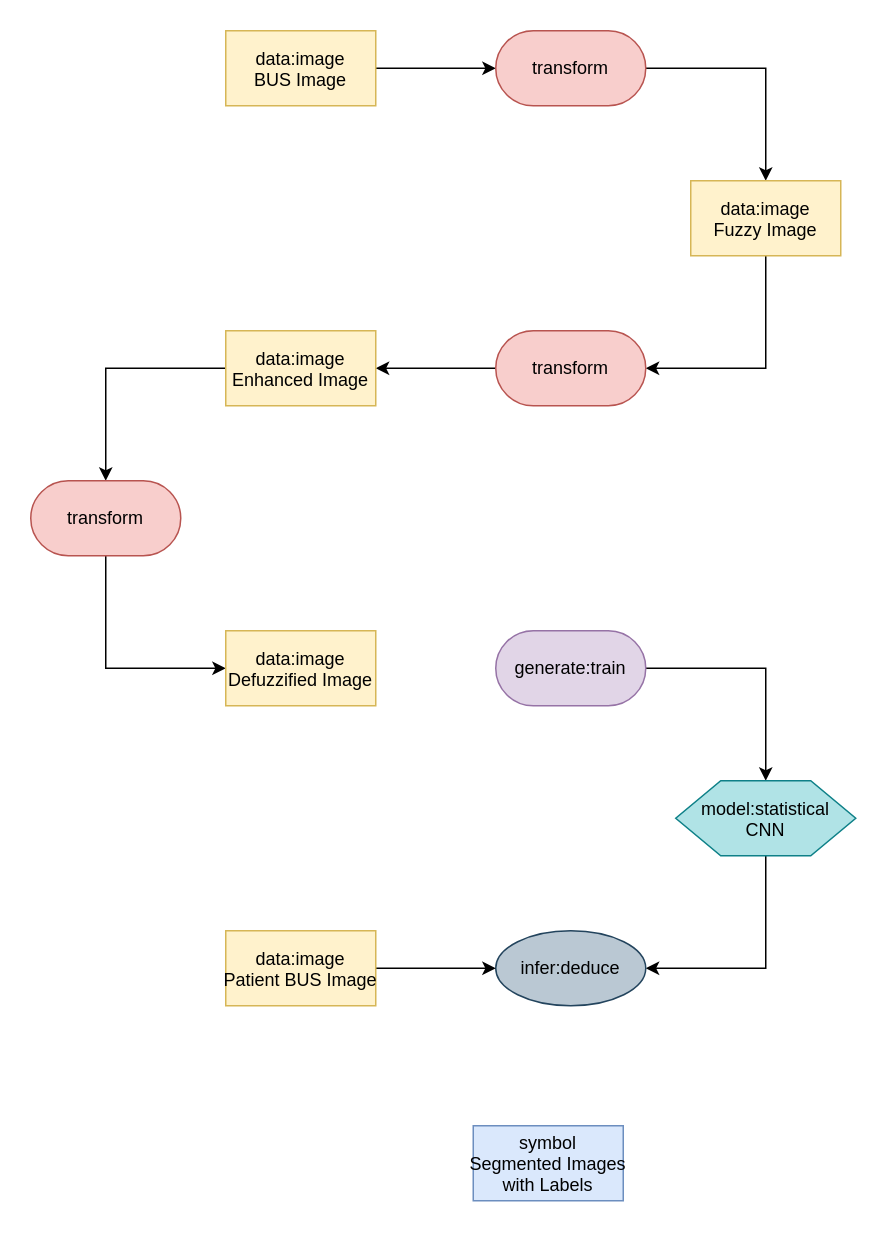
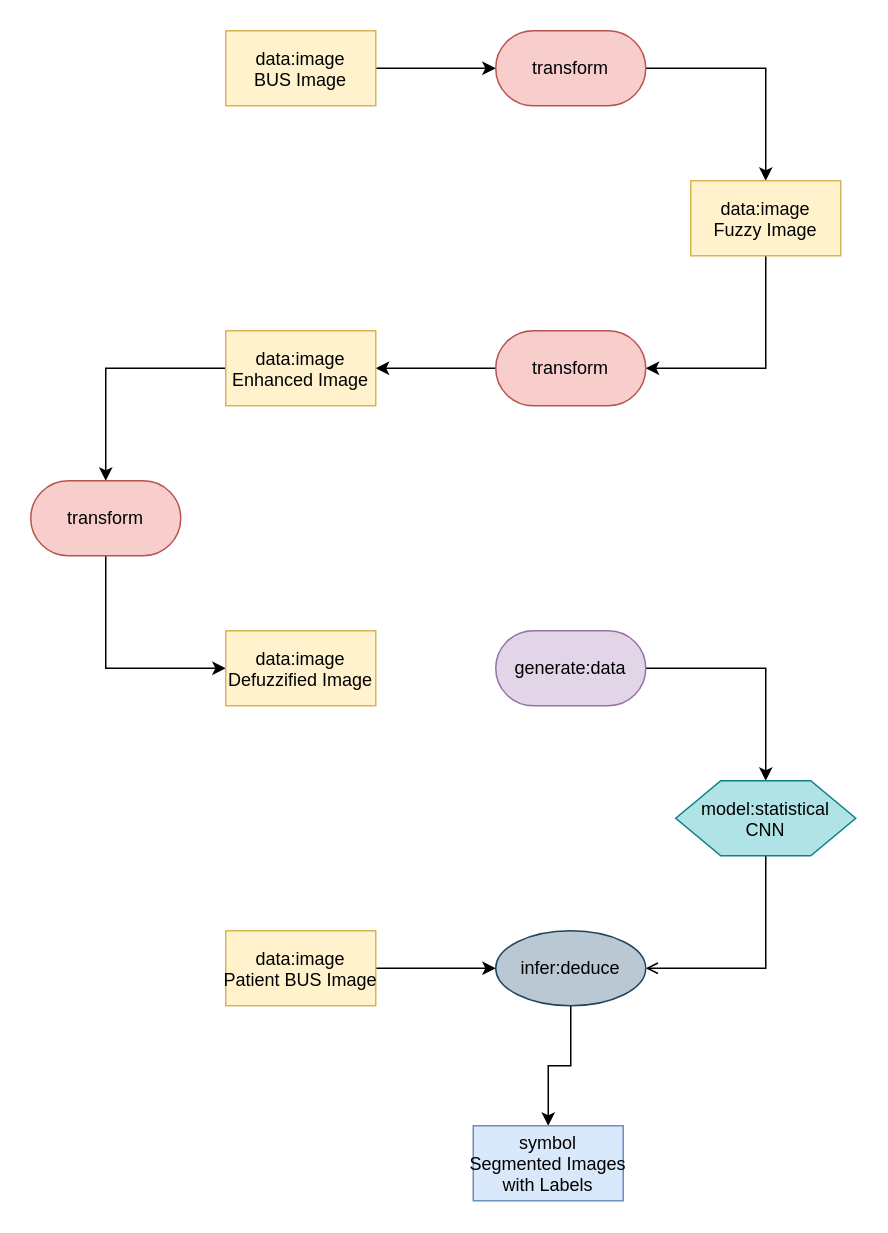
(571, 668) -> (571, 668)
(657, 968) -> (654, 968)
none -> (565, 1066)
